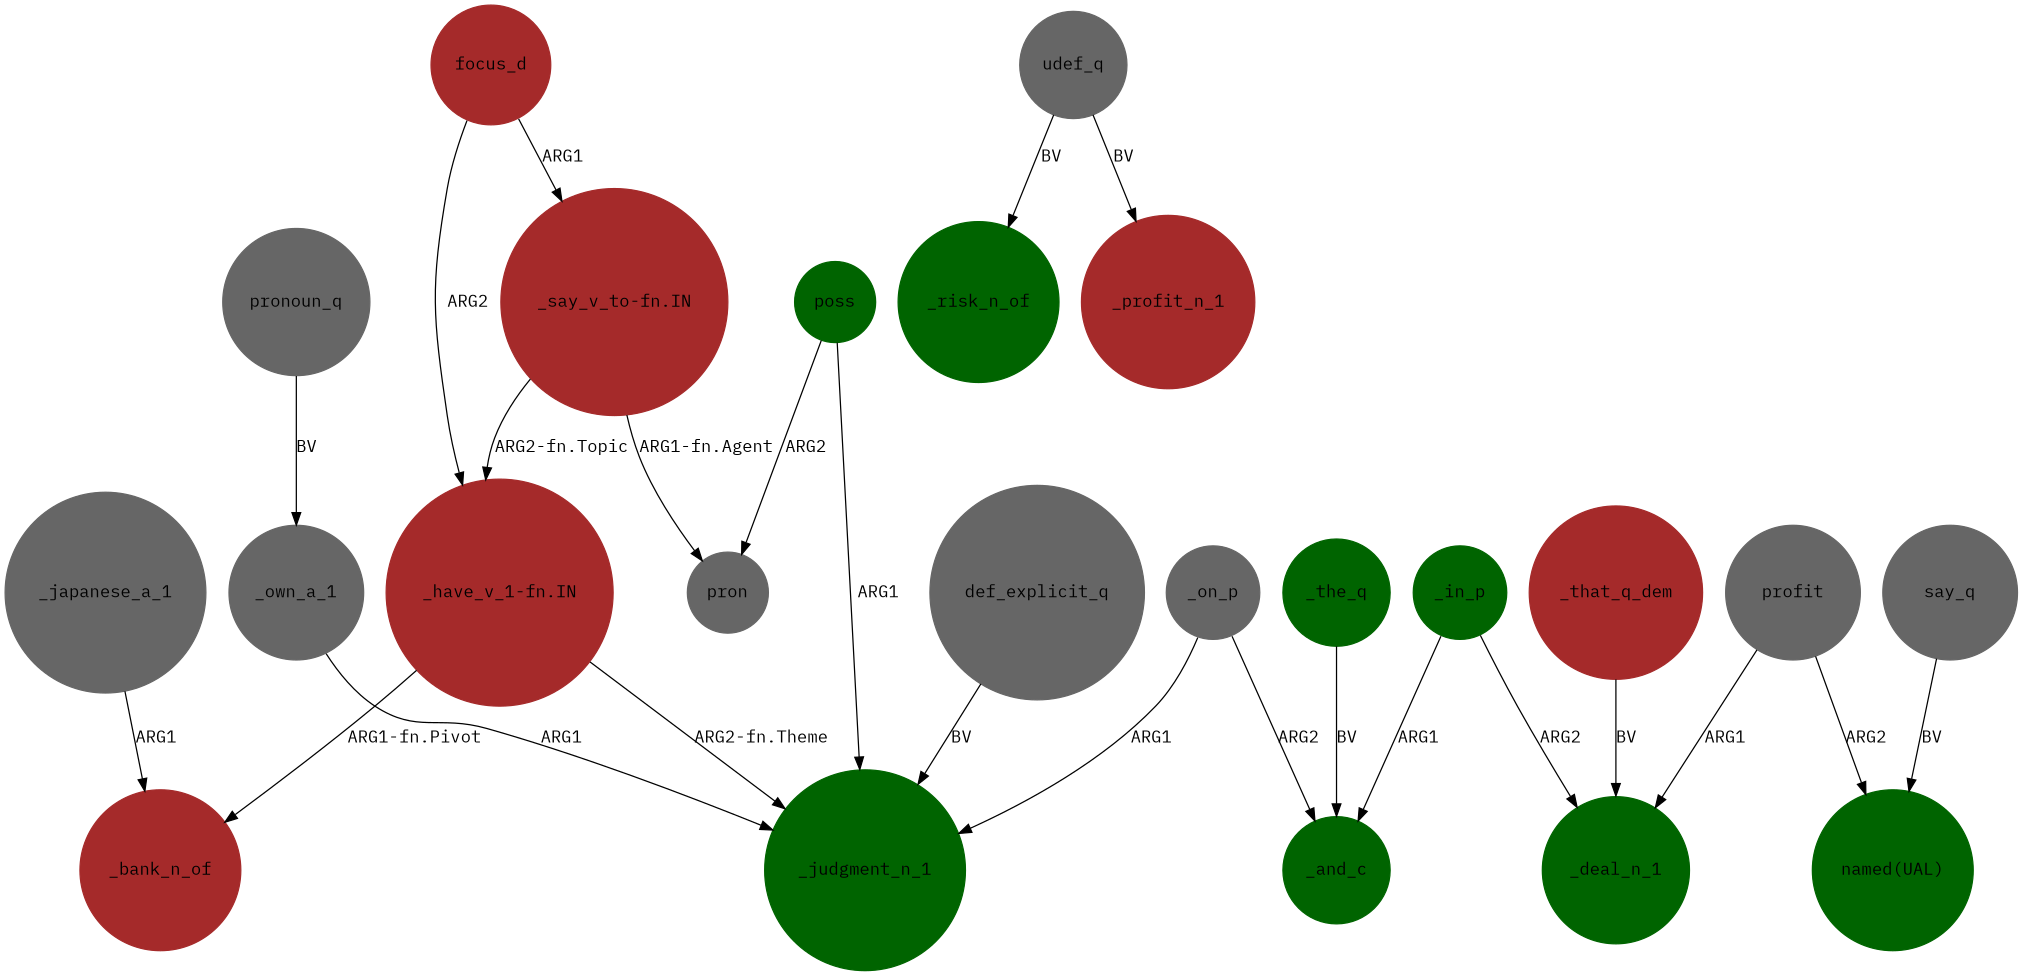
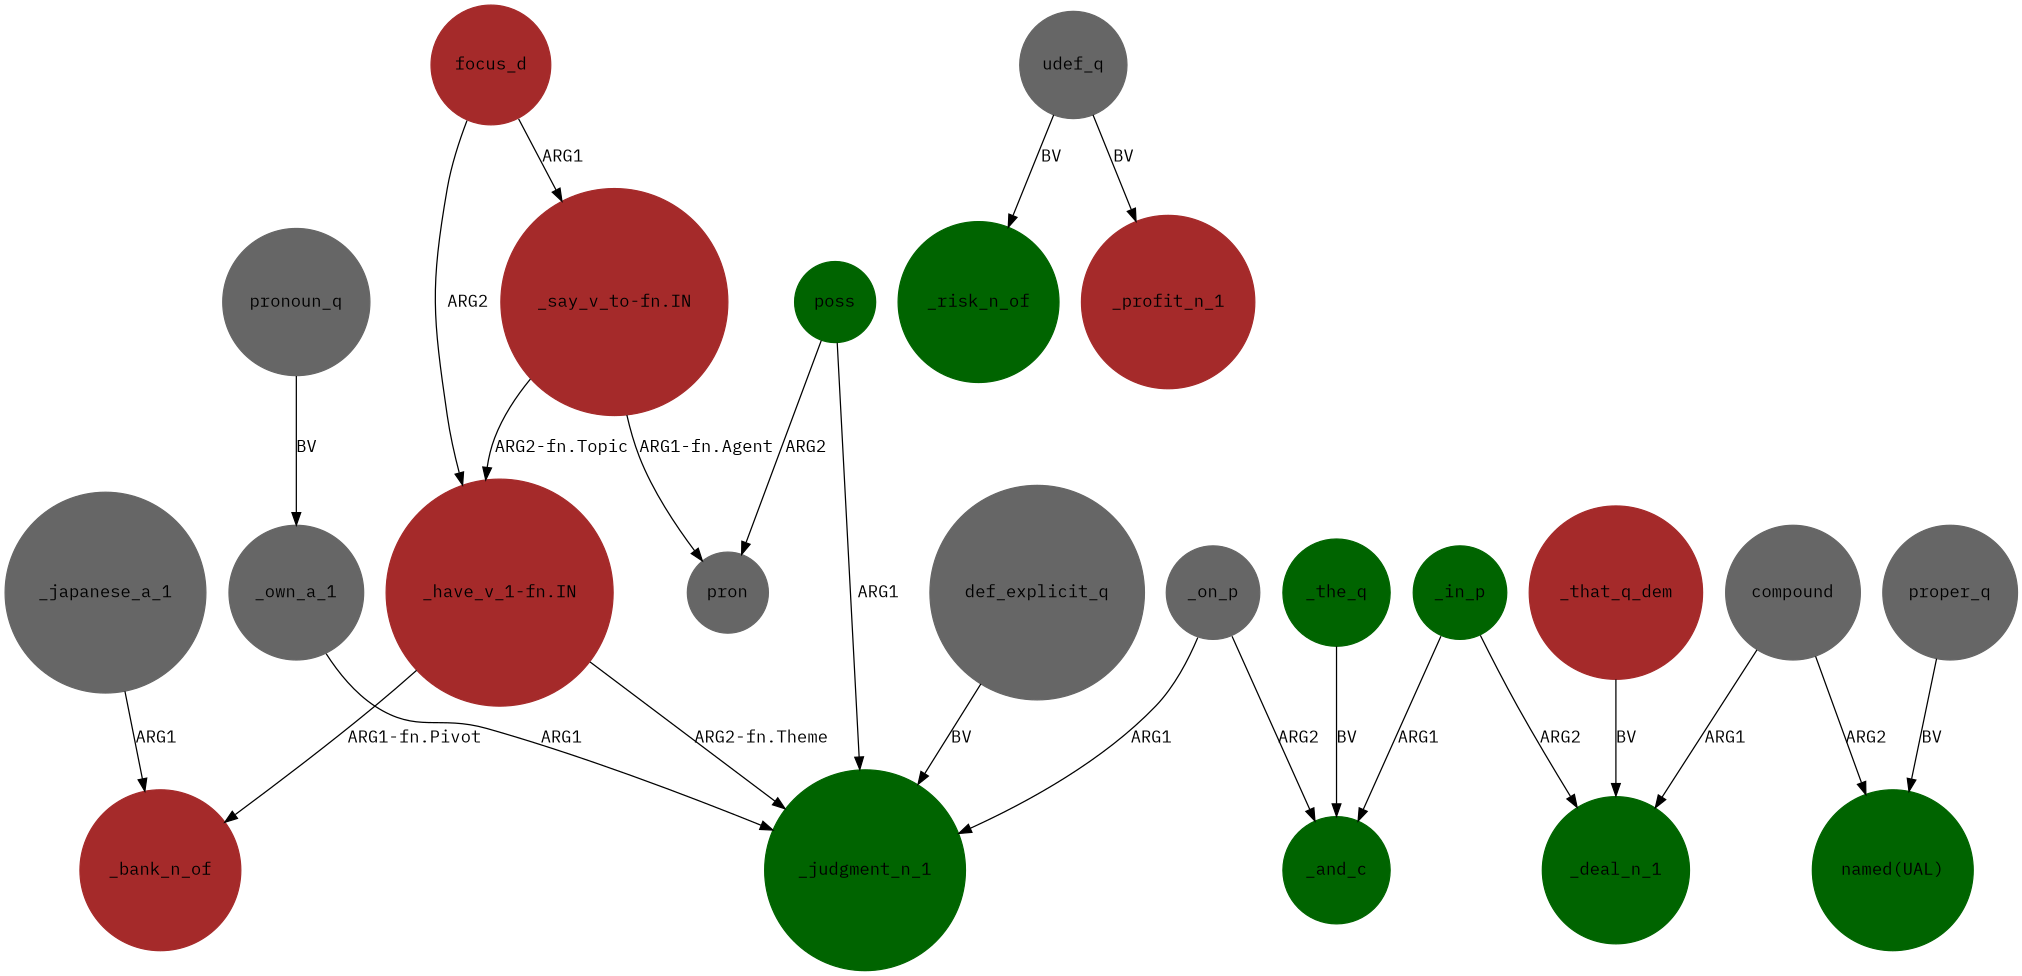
(1793, 593) -> (1793, 593)
(1950, 593) -> (1950, 593)
